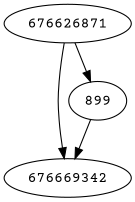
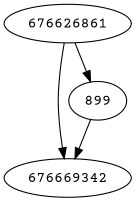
(68, 24) -> (68, 24)
